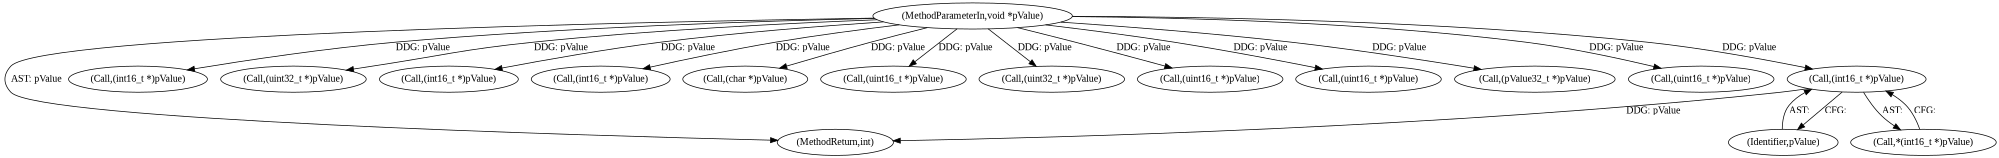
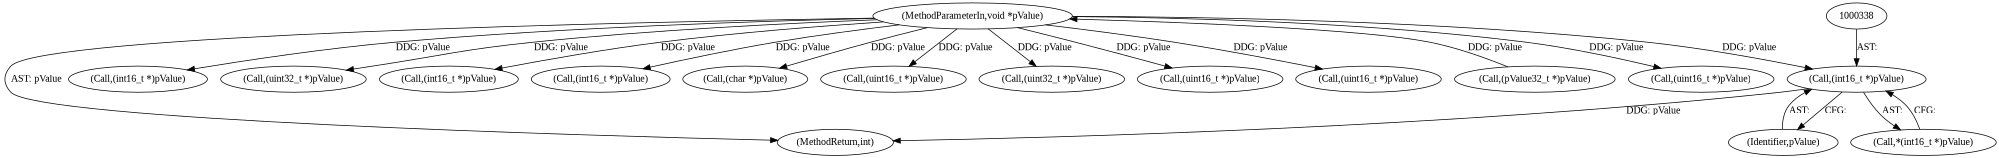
none -> (1857, 16)
(1268, 40) -> (1295, 29)
